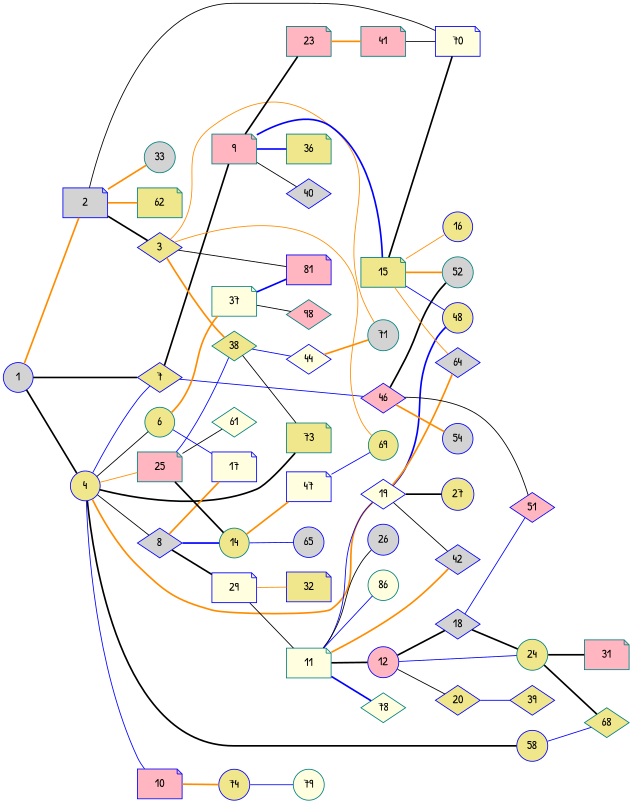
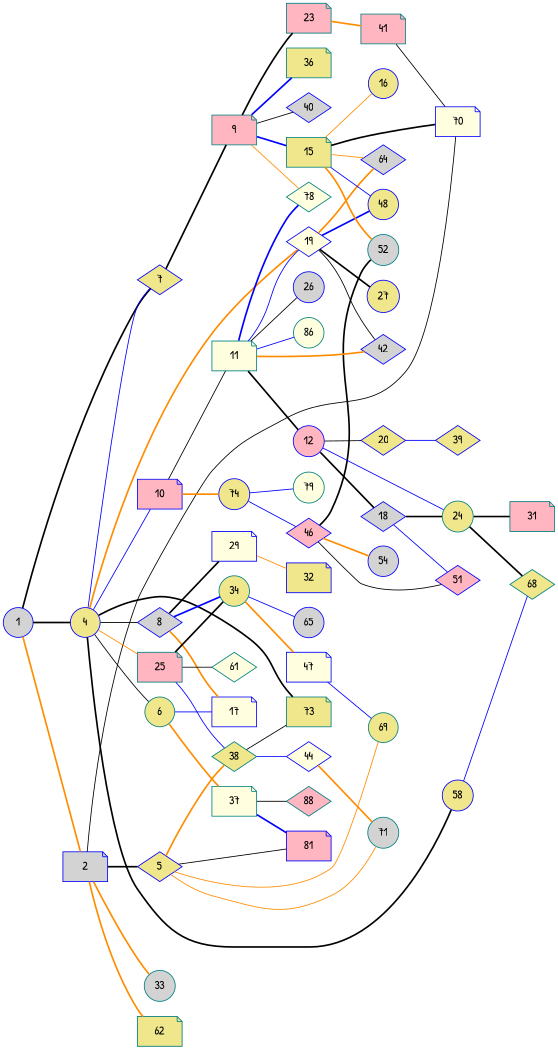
none -> (275, 167)
(160, 248) -> (160, 867)
(309, 315) -> (309, 801)
(276, 388) -> (272, 514)
(234, 543) -> (234, 591)
(272, 626) -> (197, 425)
